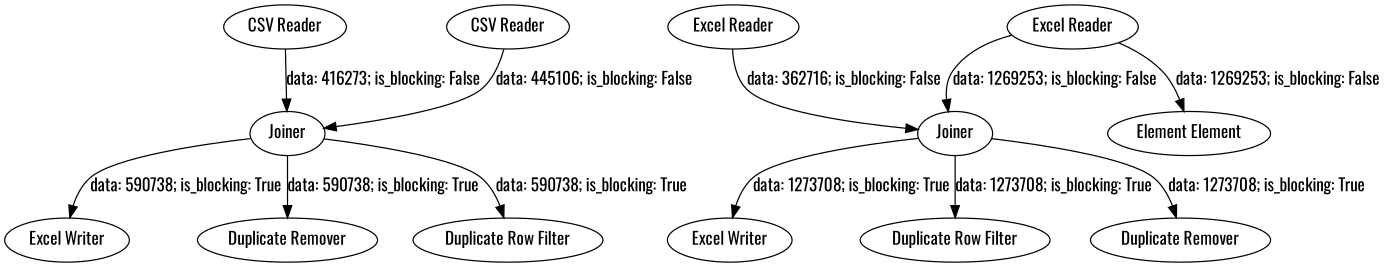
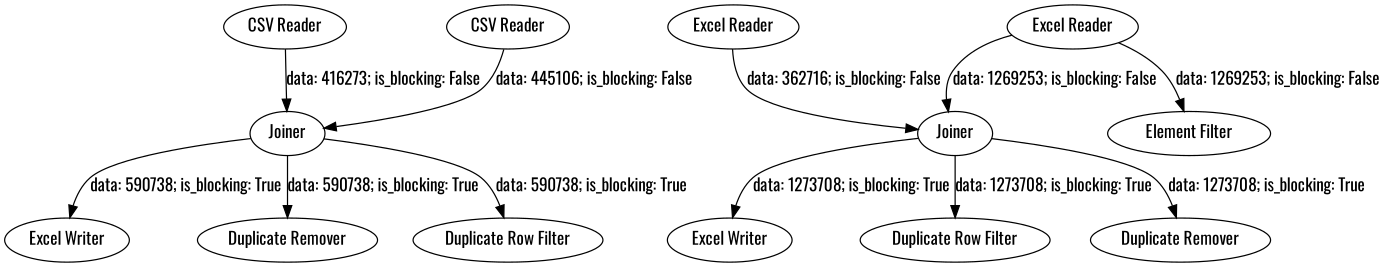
(1189, 134) -> (1189, 134)
